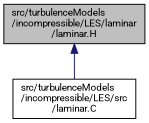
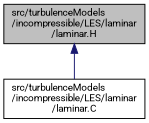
(74, 99) -> (74, 99)
